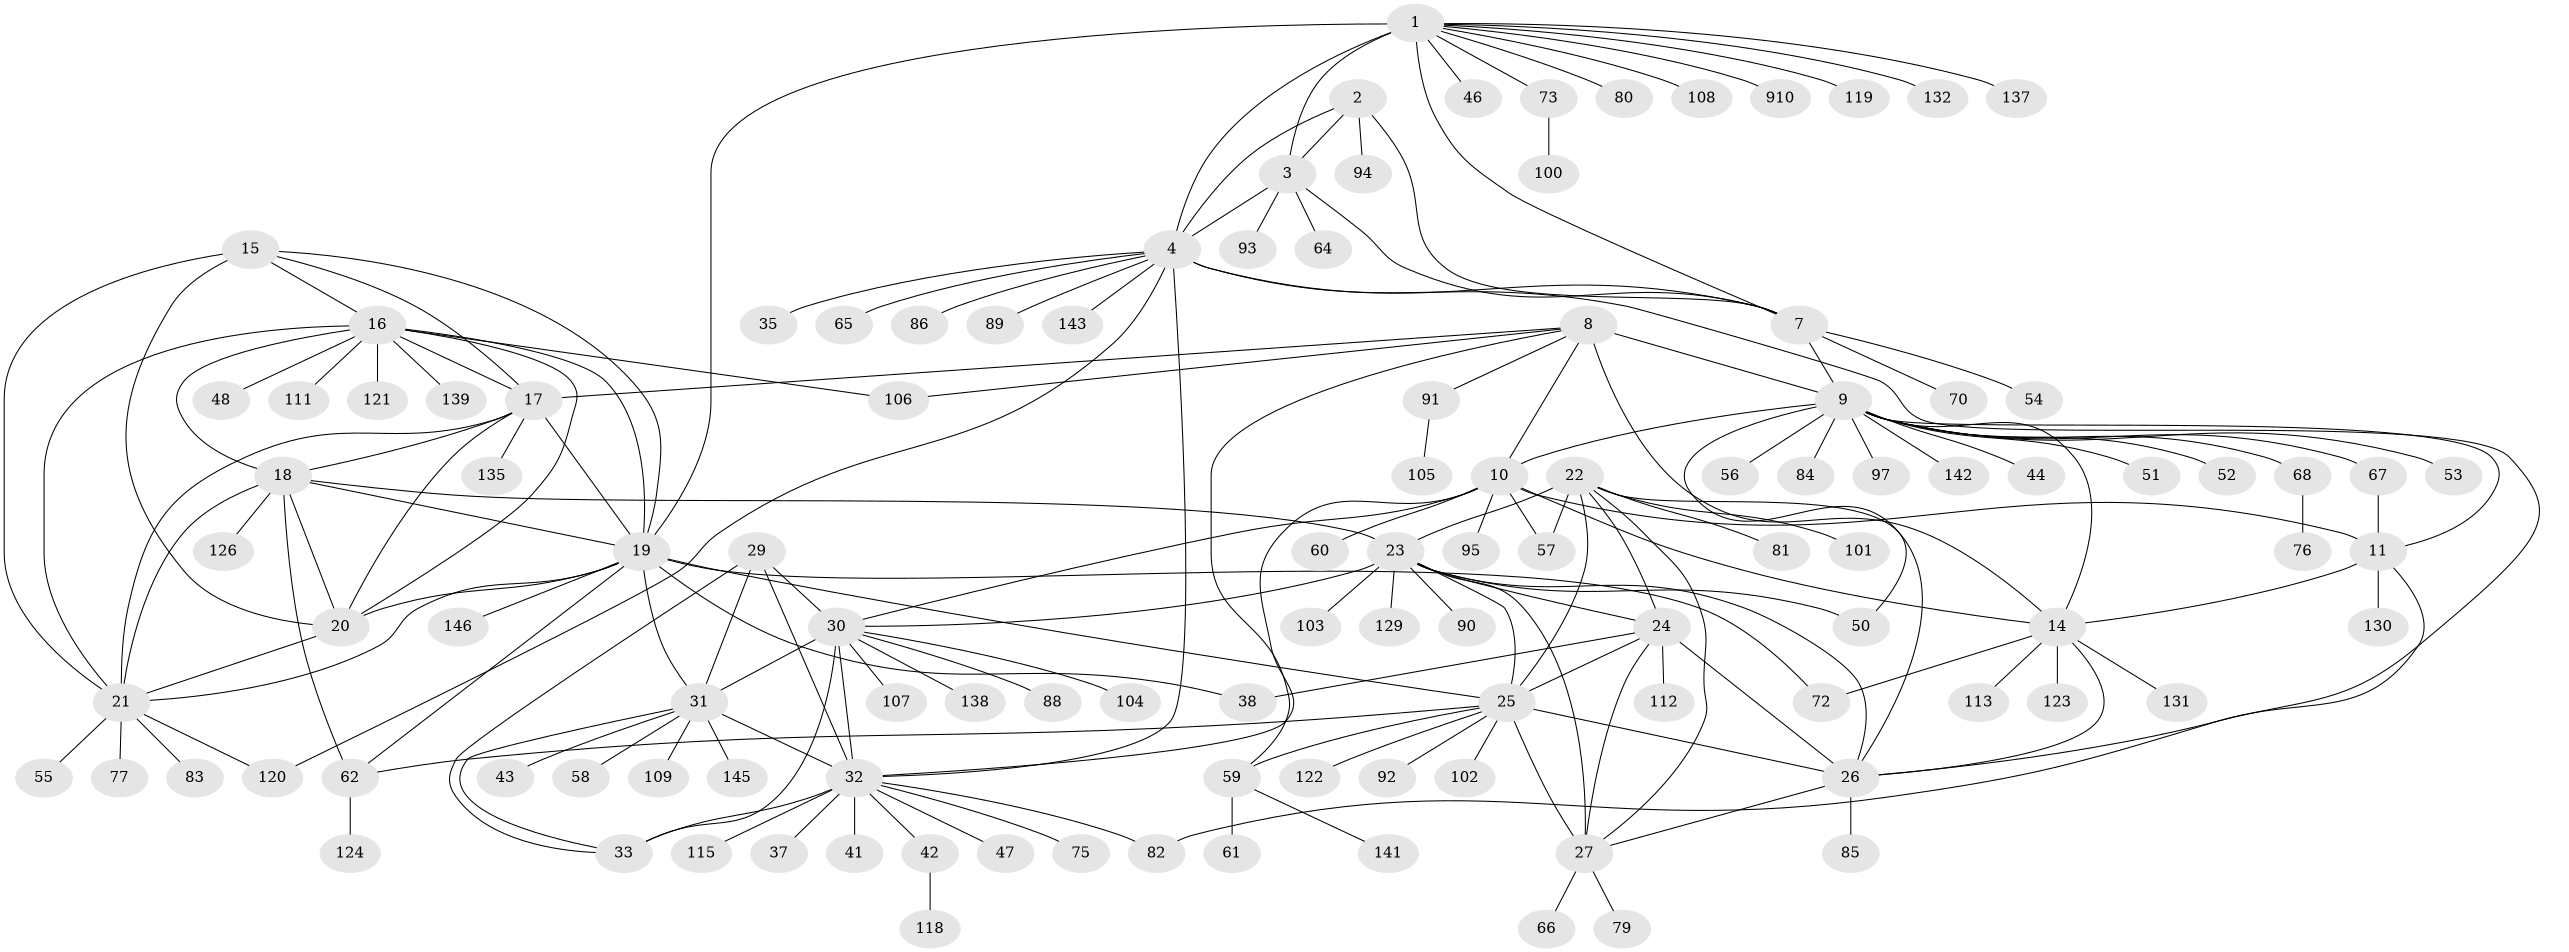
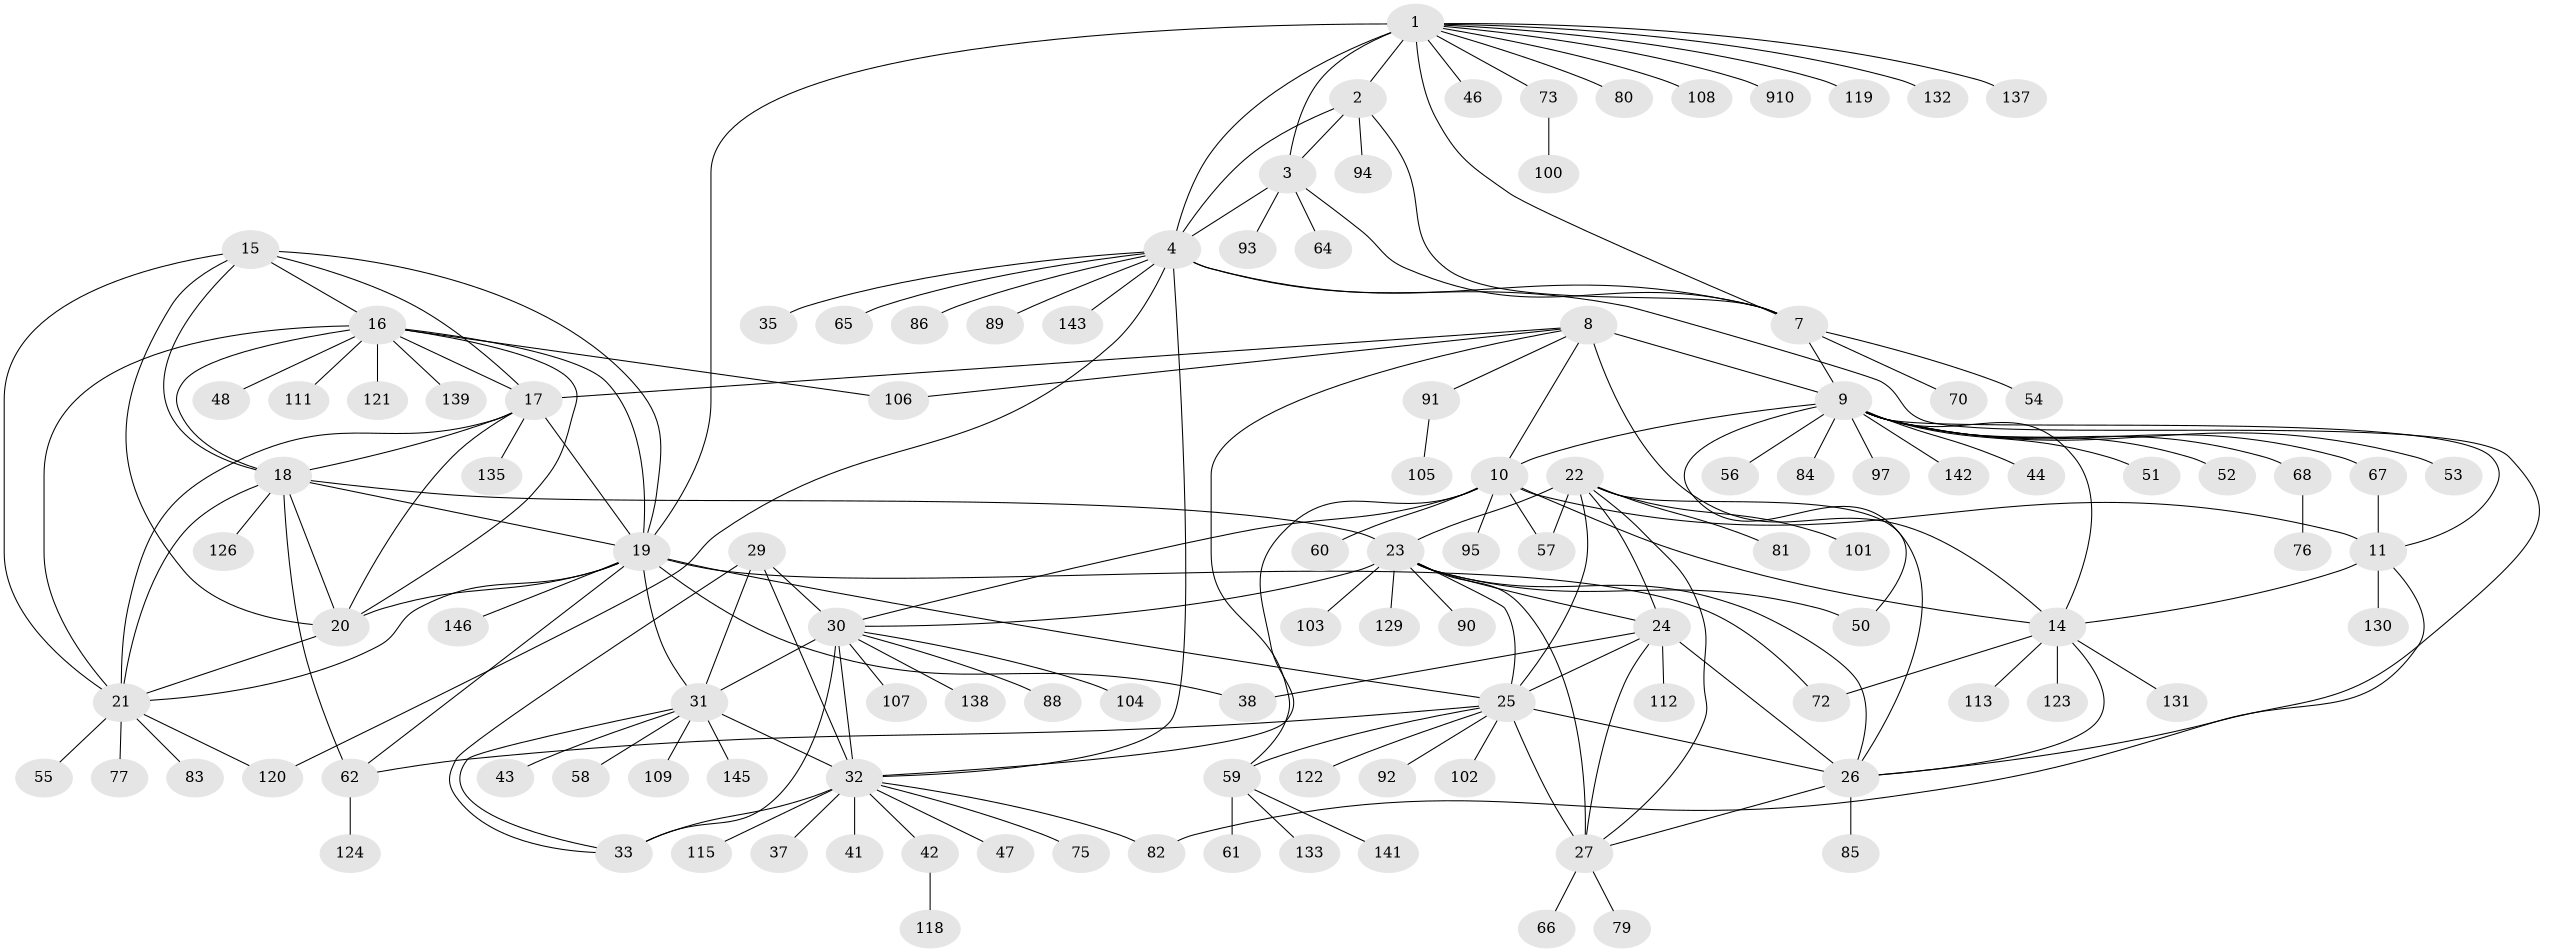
none -> (1387, 61)
none -> (164, 382)
none -> (1310, 854)
